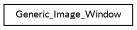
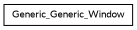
(68, 15) -> (68, 15)
